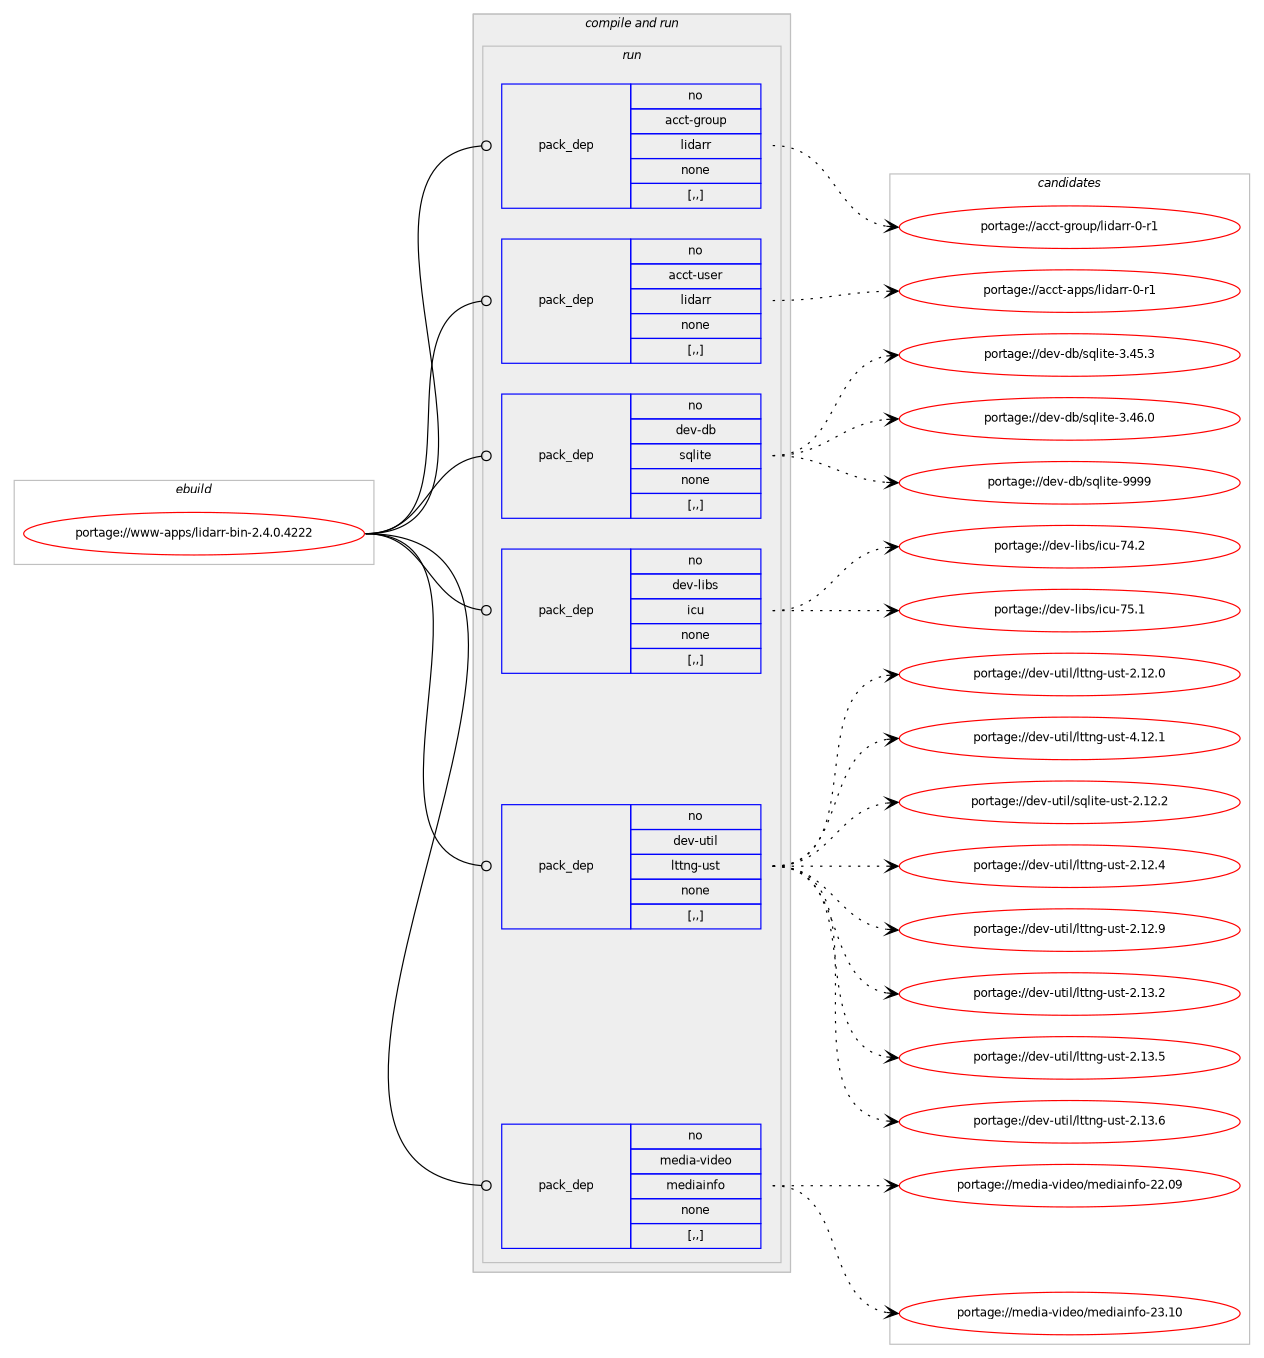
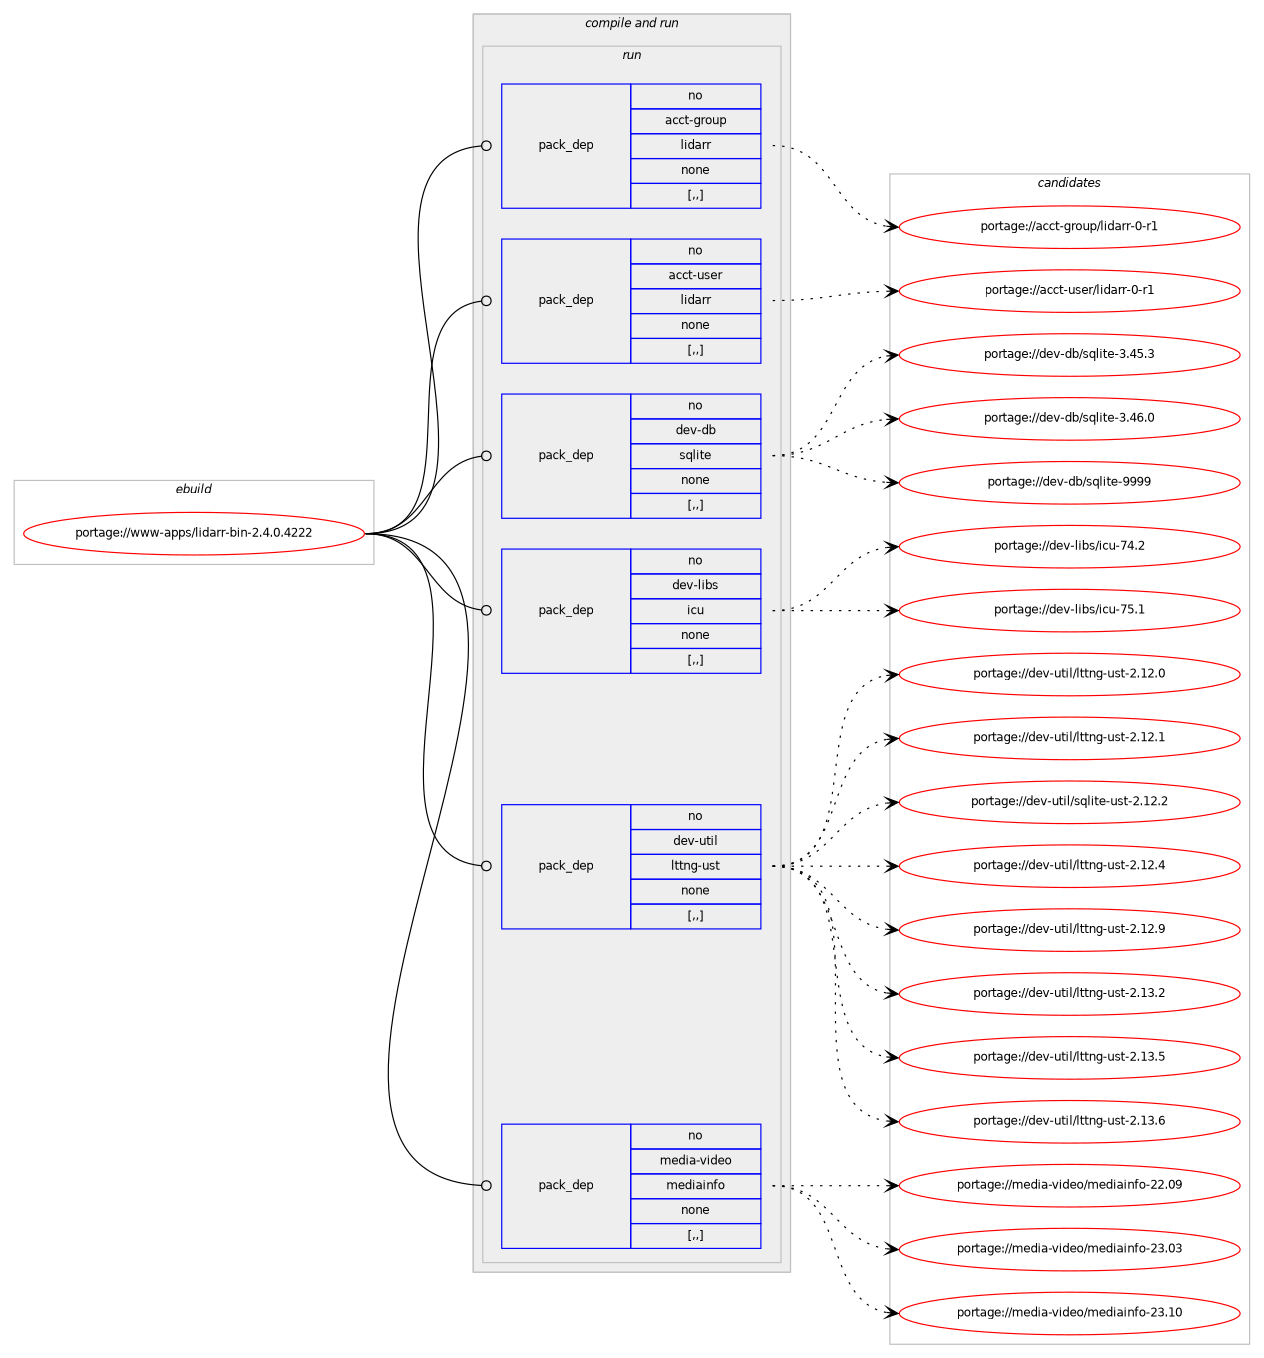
(1070, 291) -> (1070, 291)
(1070, 738) -> (1070, 738)
none -> (1070, 1250)
